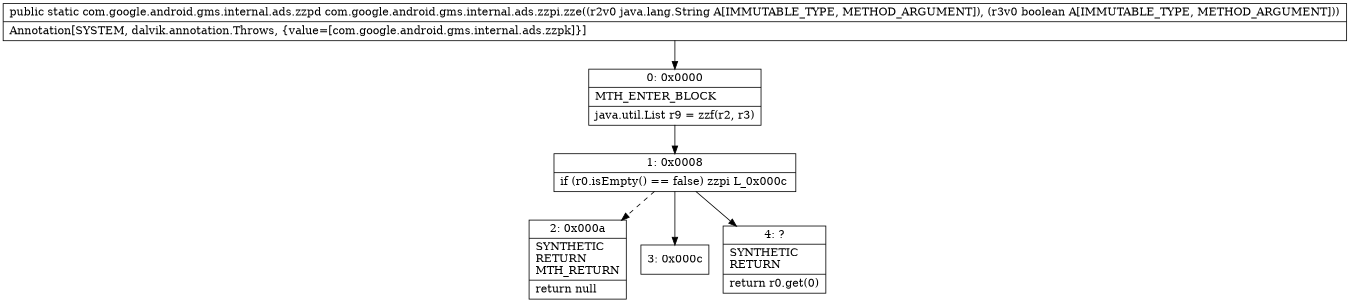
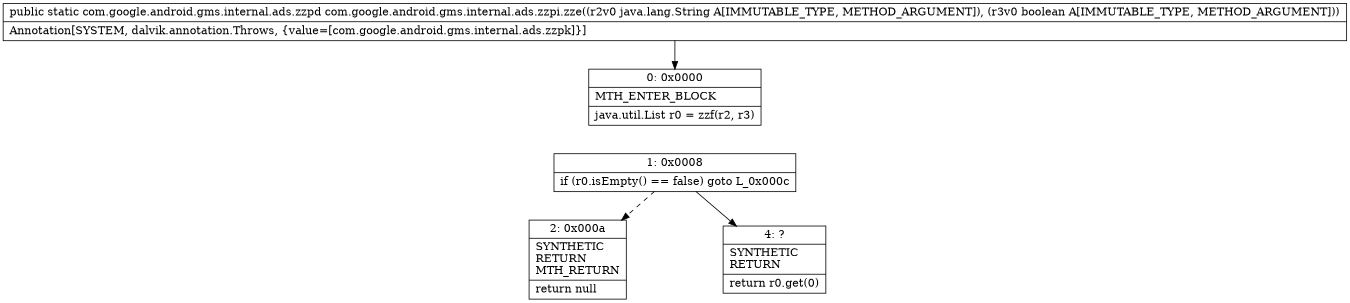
(675, 115) -> (675, 115)
(675, 135) -> none
(674, 182) -> (675, 182)
(675, 260) -> none
